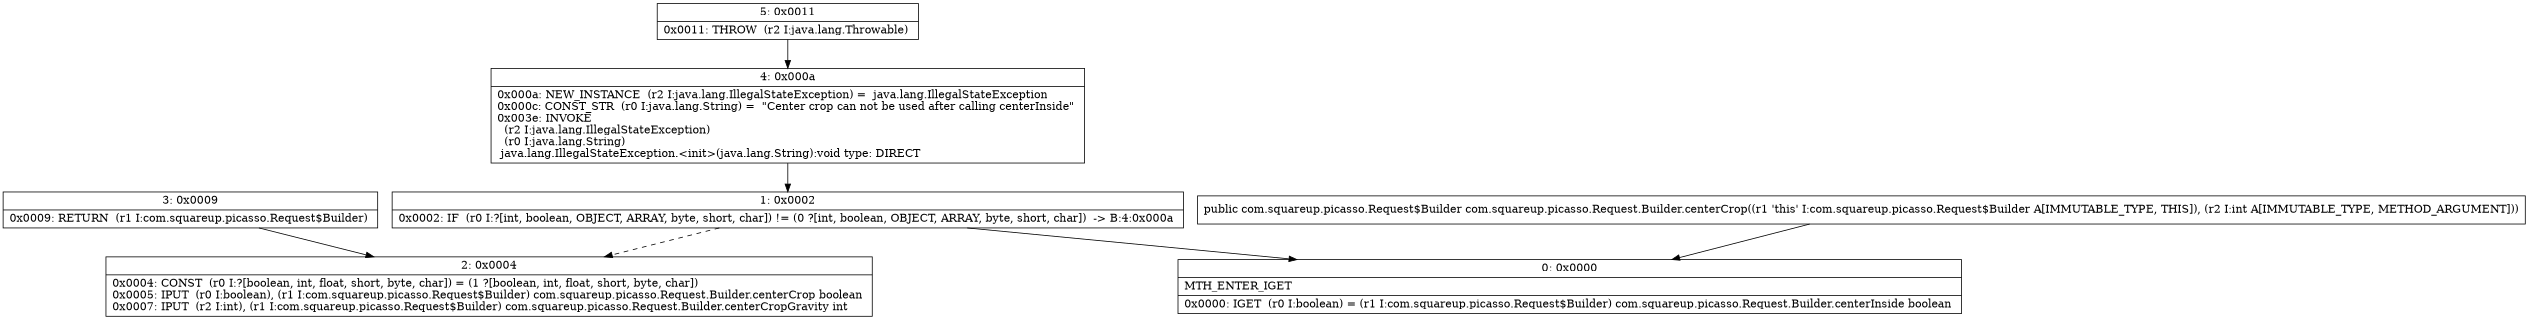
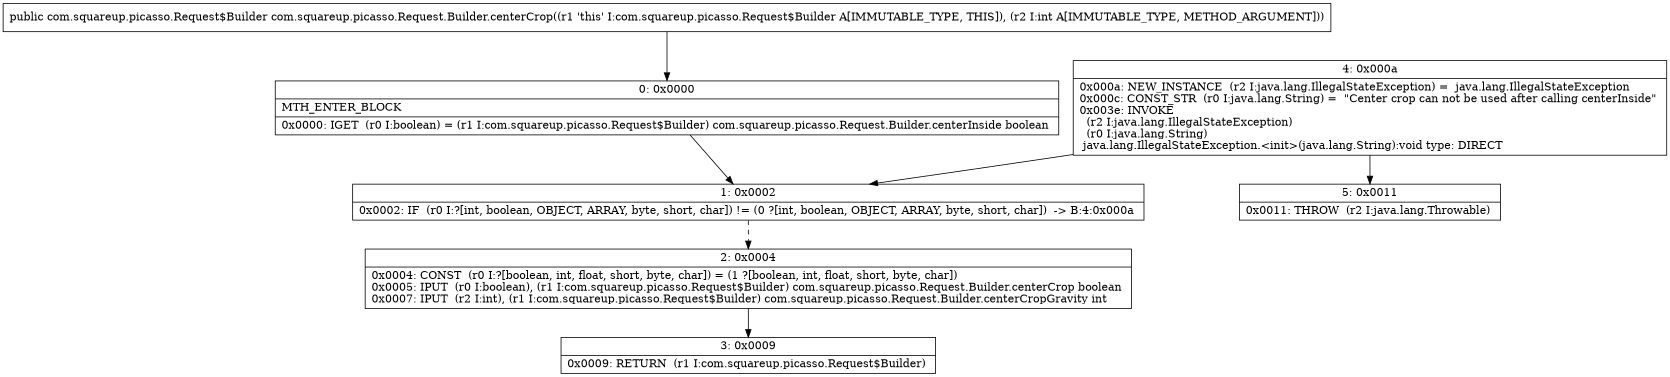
(788, 50) -> (1370, 166)
(312, 241) -> (748, 319)
(1128, 243) -> (709, 156)
(1238, 286) -> (342, 108)
